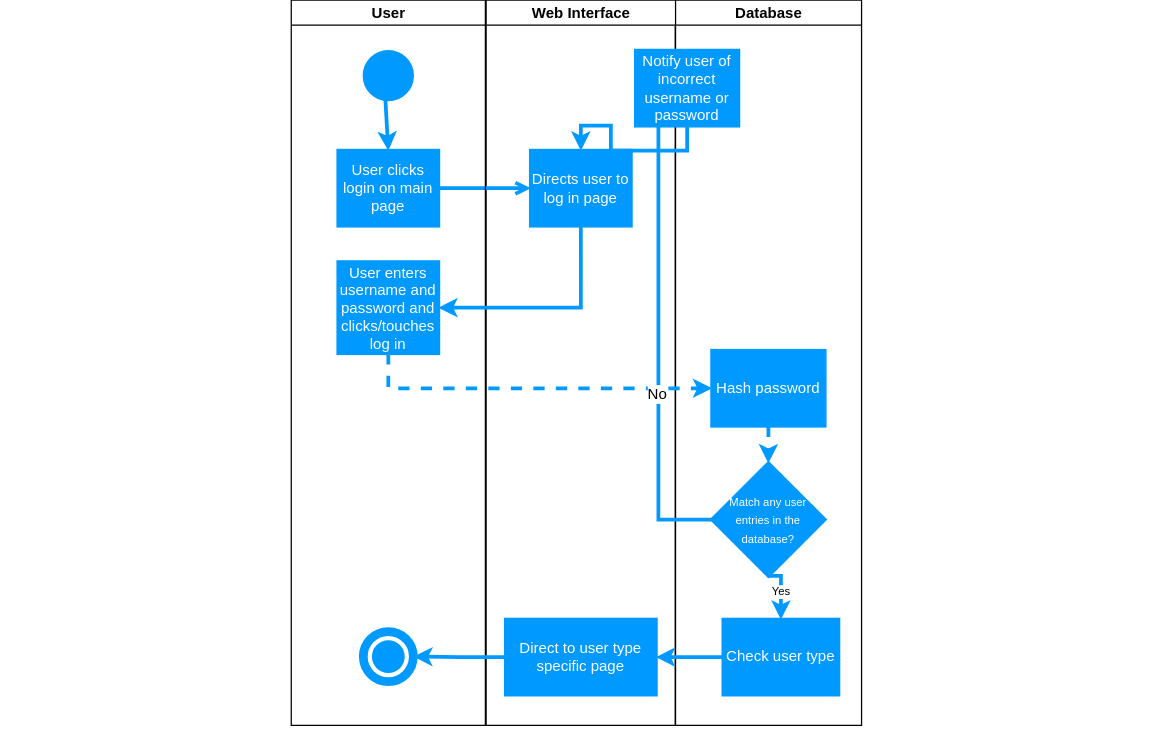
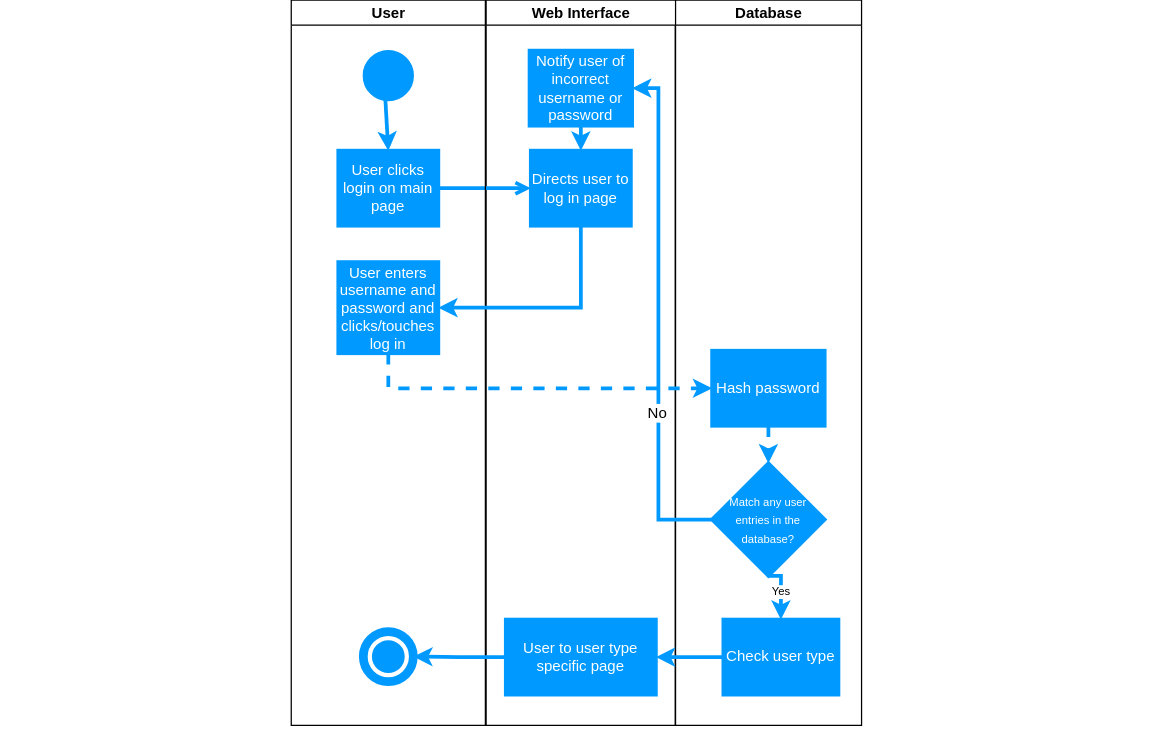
(687, 88) -> (581, 88)
(581, 657) -> (581, 657)
